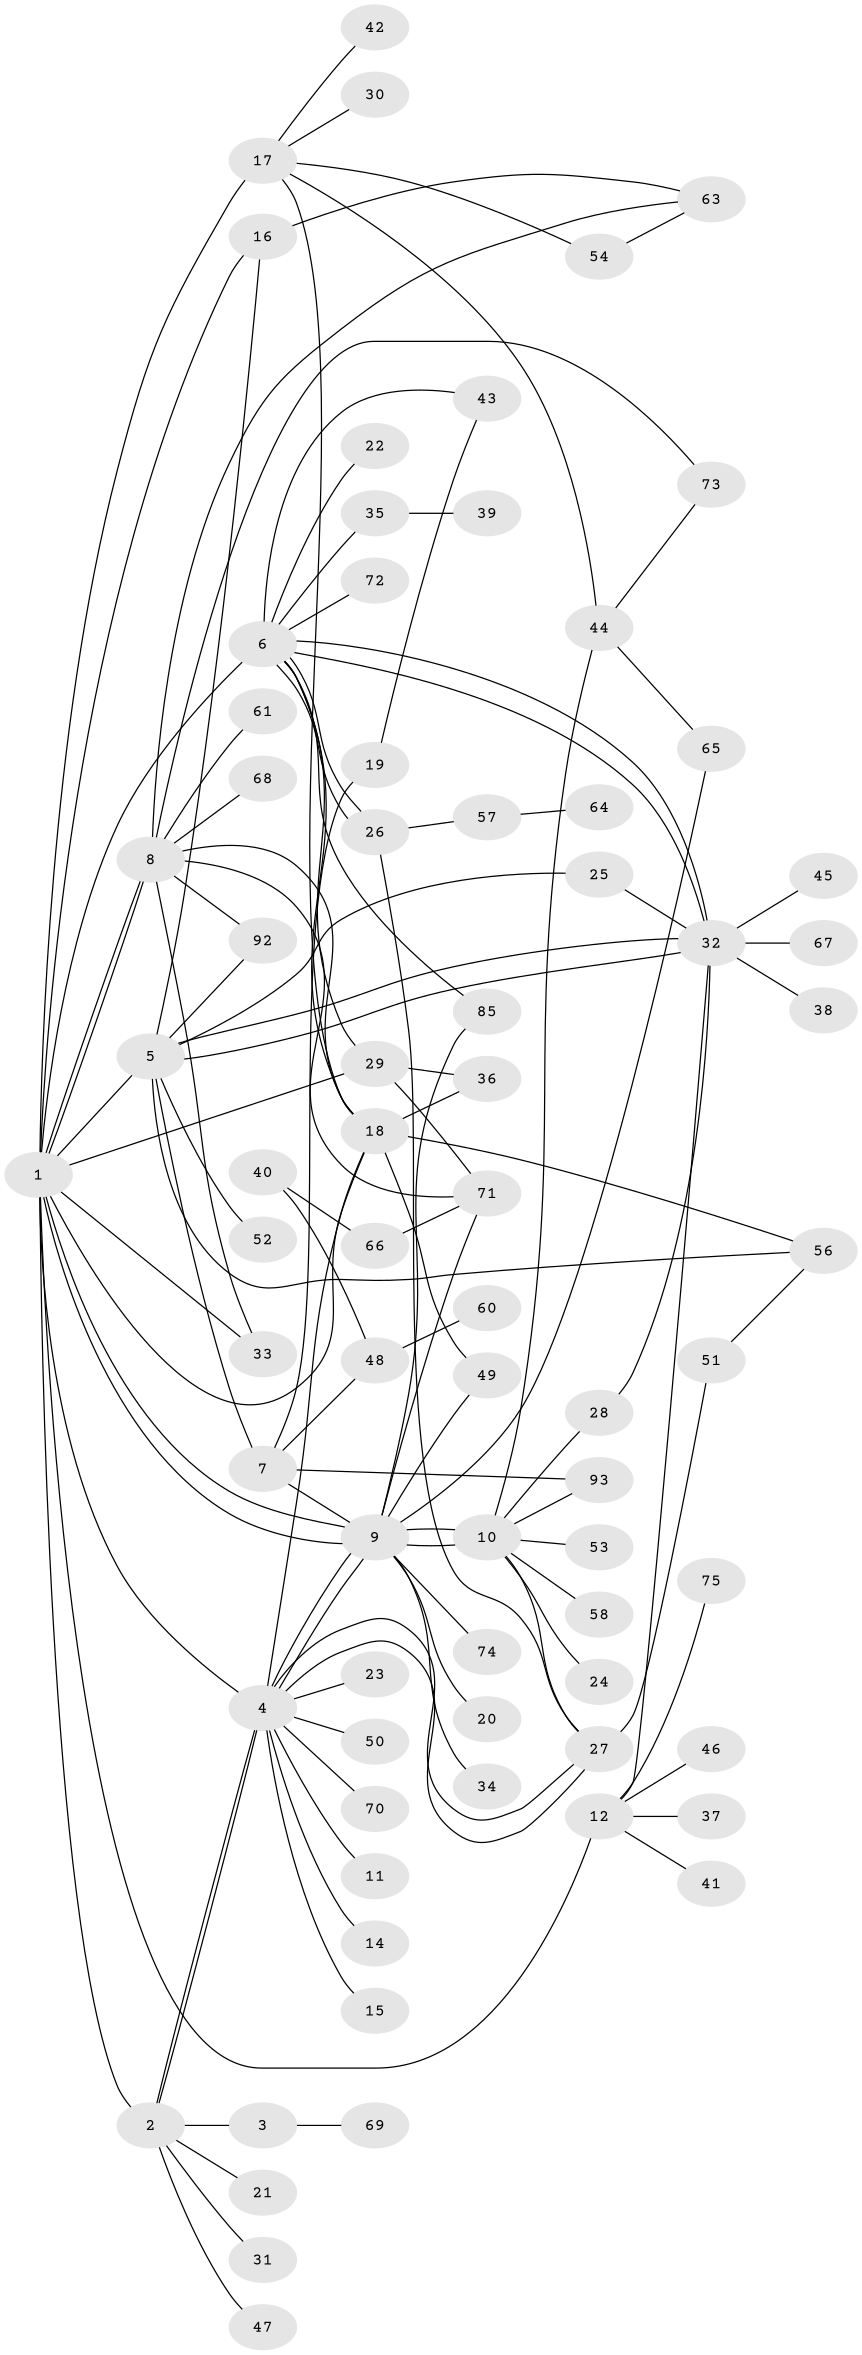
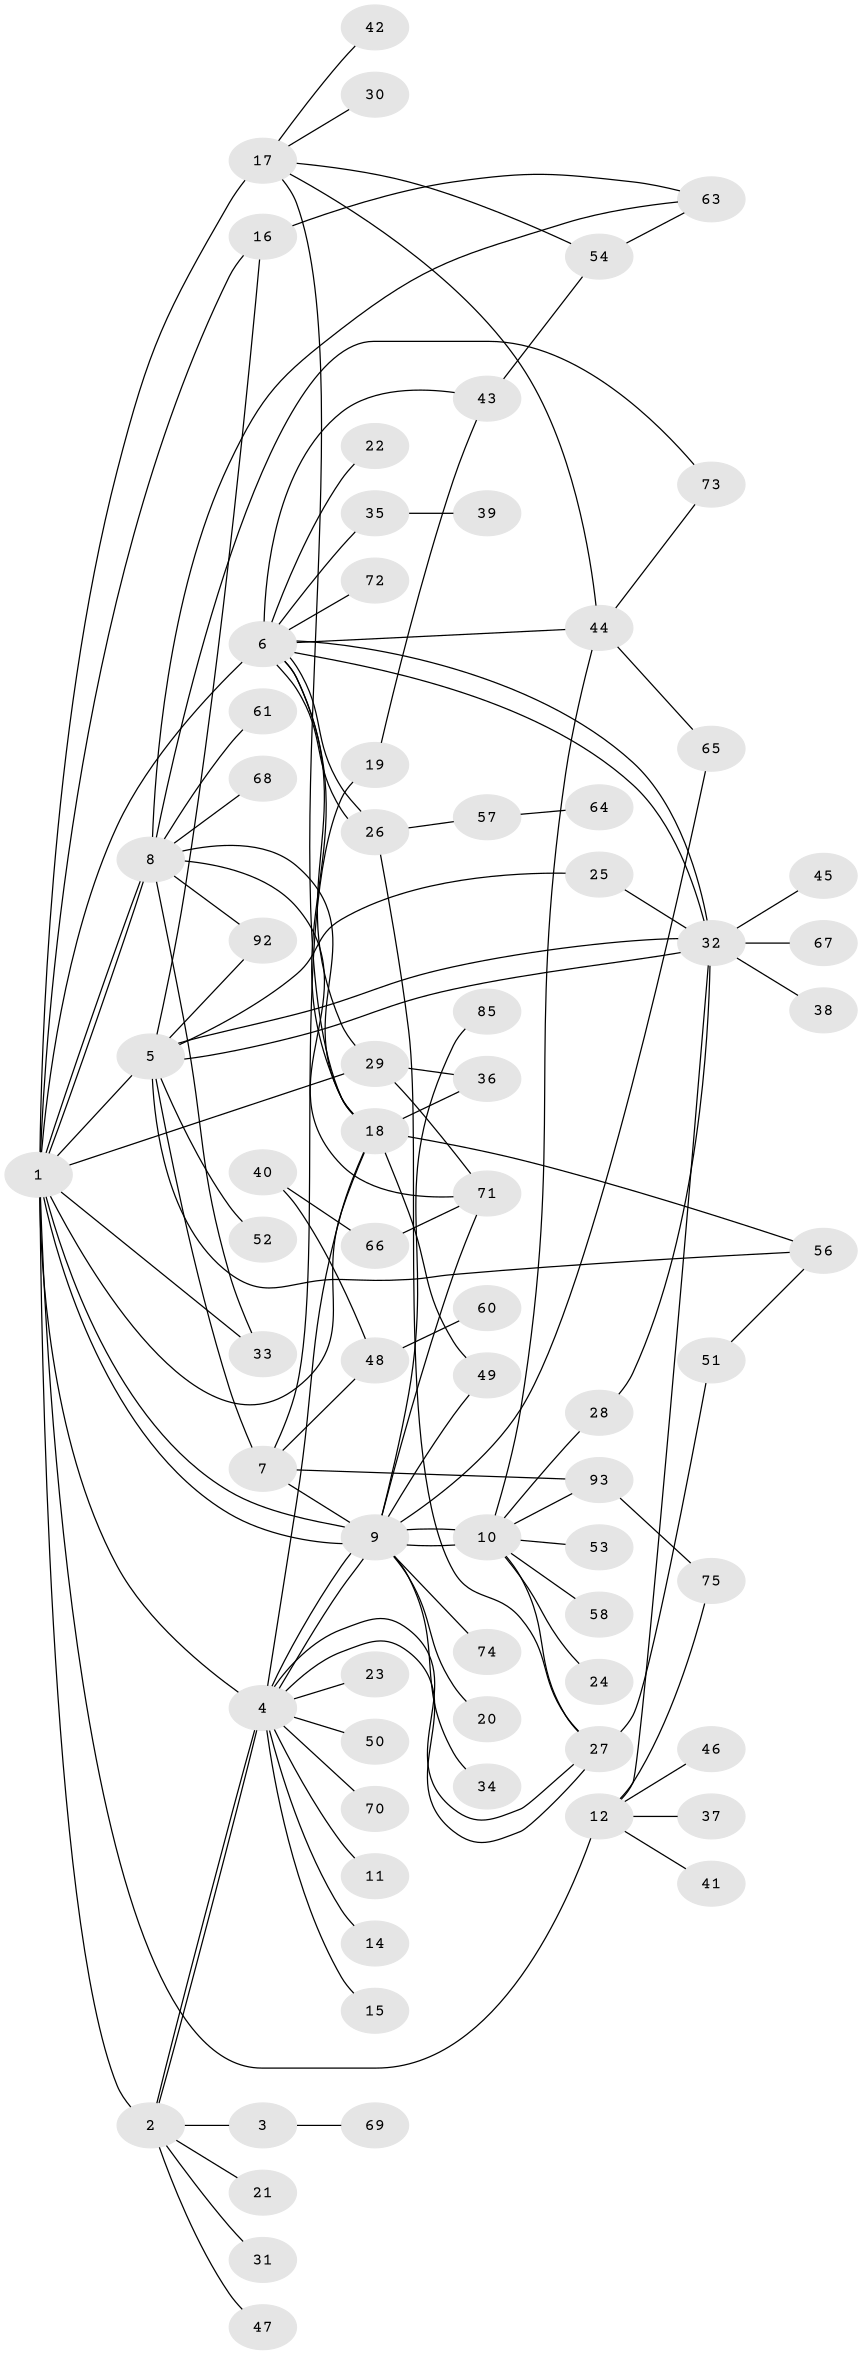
none -> (543, 328)
(338, 858) -> (431, 636)
none -> (652, 1527)
